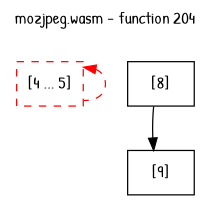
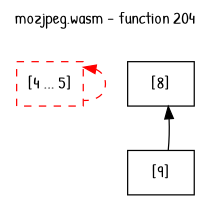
(153, 122) -> (169, 135)
